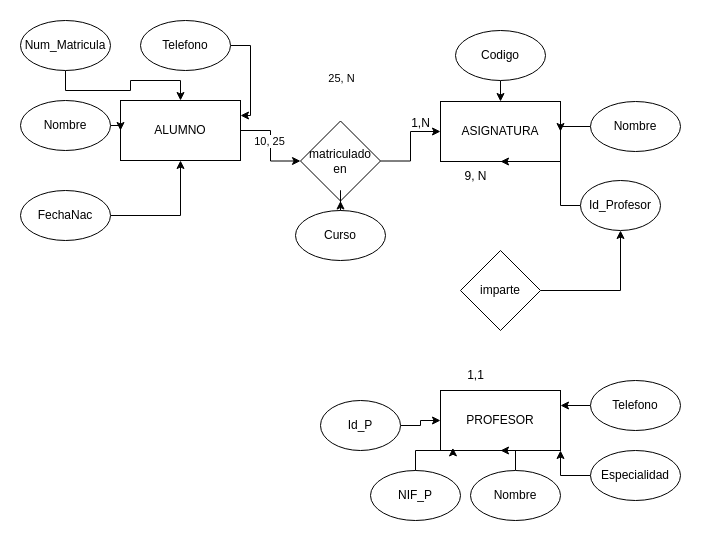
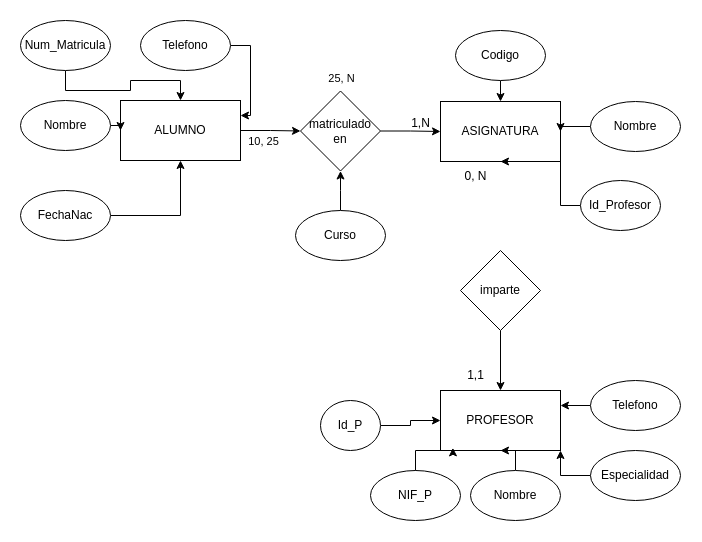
(341, 161) -> (341, 131)
(476, 177) -> (476, 177)
(607, 291) -> (501, 357)
(361, 426) -> (351, 426)
